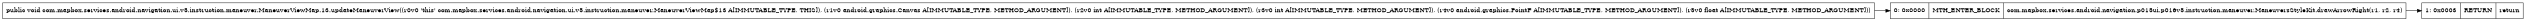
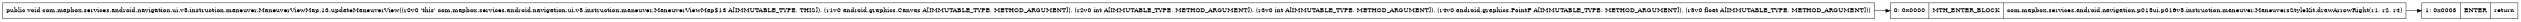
(2478, 11) -> (2476, 11)
